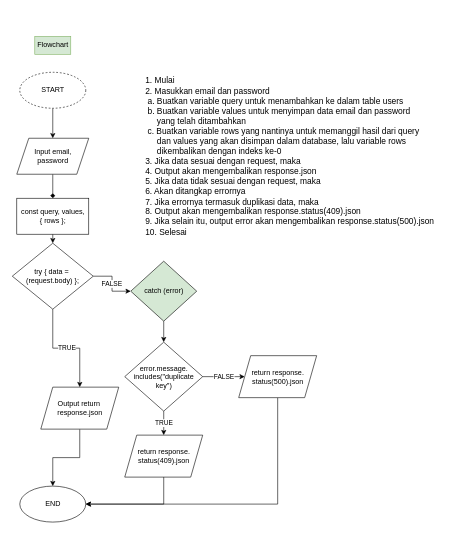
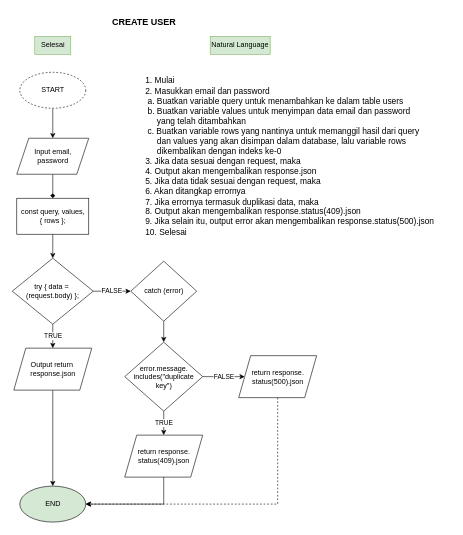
none -> (144, 21)
(53, 45) -> (53, 45)
none -> (240, 45)
(53, 276) -> (53, 291)
(164, 291) -> (164, 291)
(80, 408) -> (53, 369)
(53, 504) -> (53, 504)
(275, 504) -> (275, 504)
